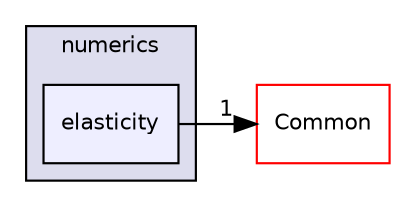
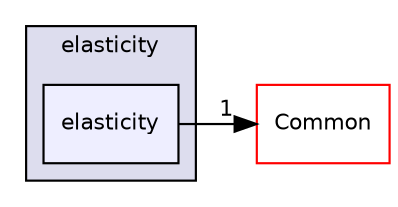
(111, 47) -> (111, 47)
